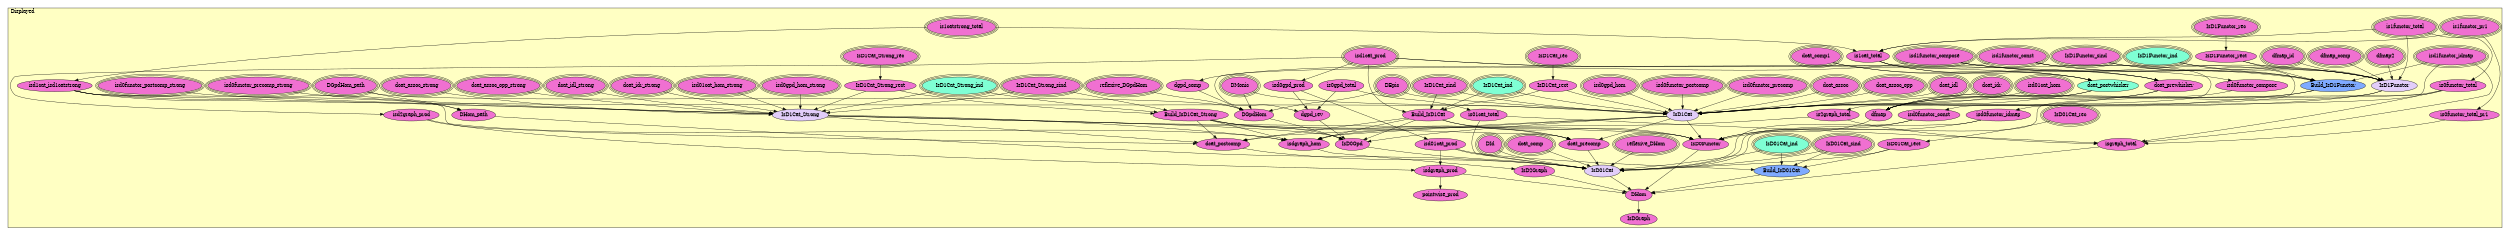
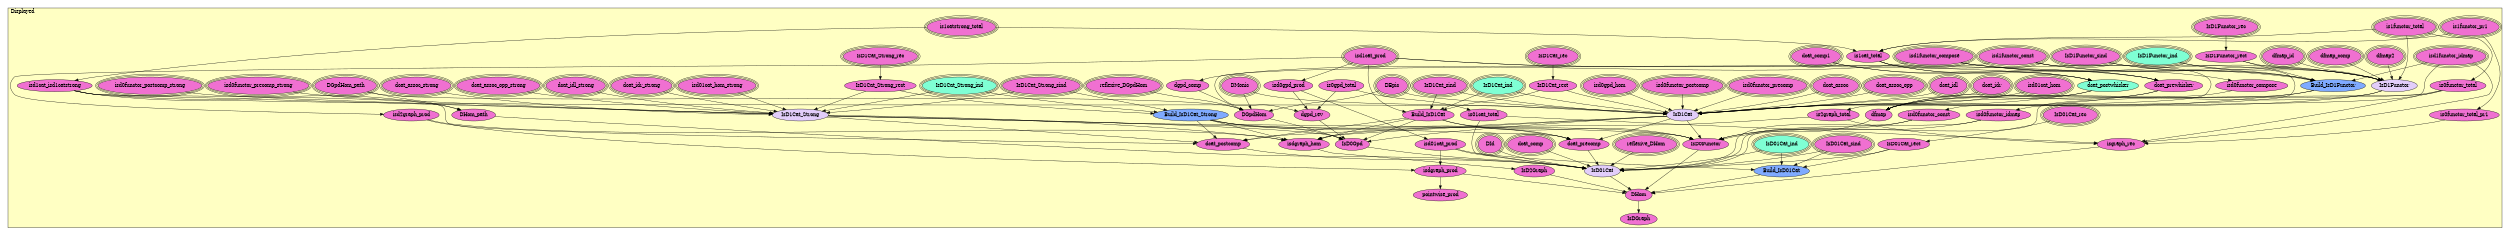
(800, 86) -> none
(1191, 115) -> (1191, 115)
(2121, 144) -> (2121, 144)
